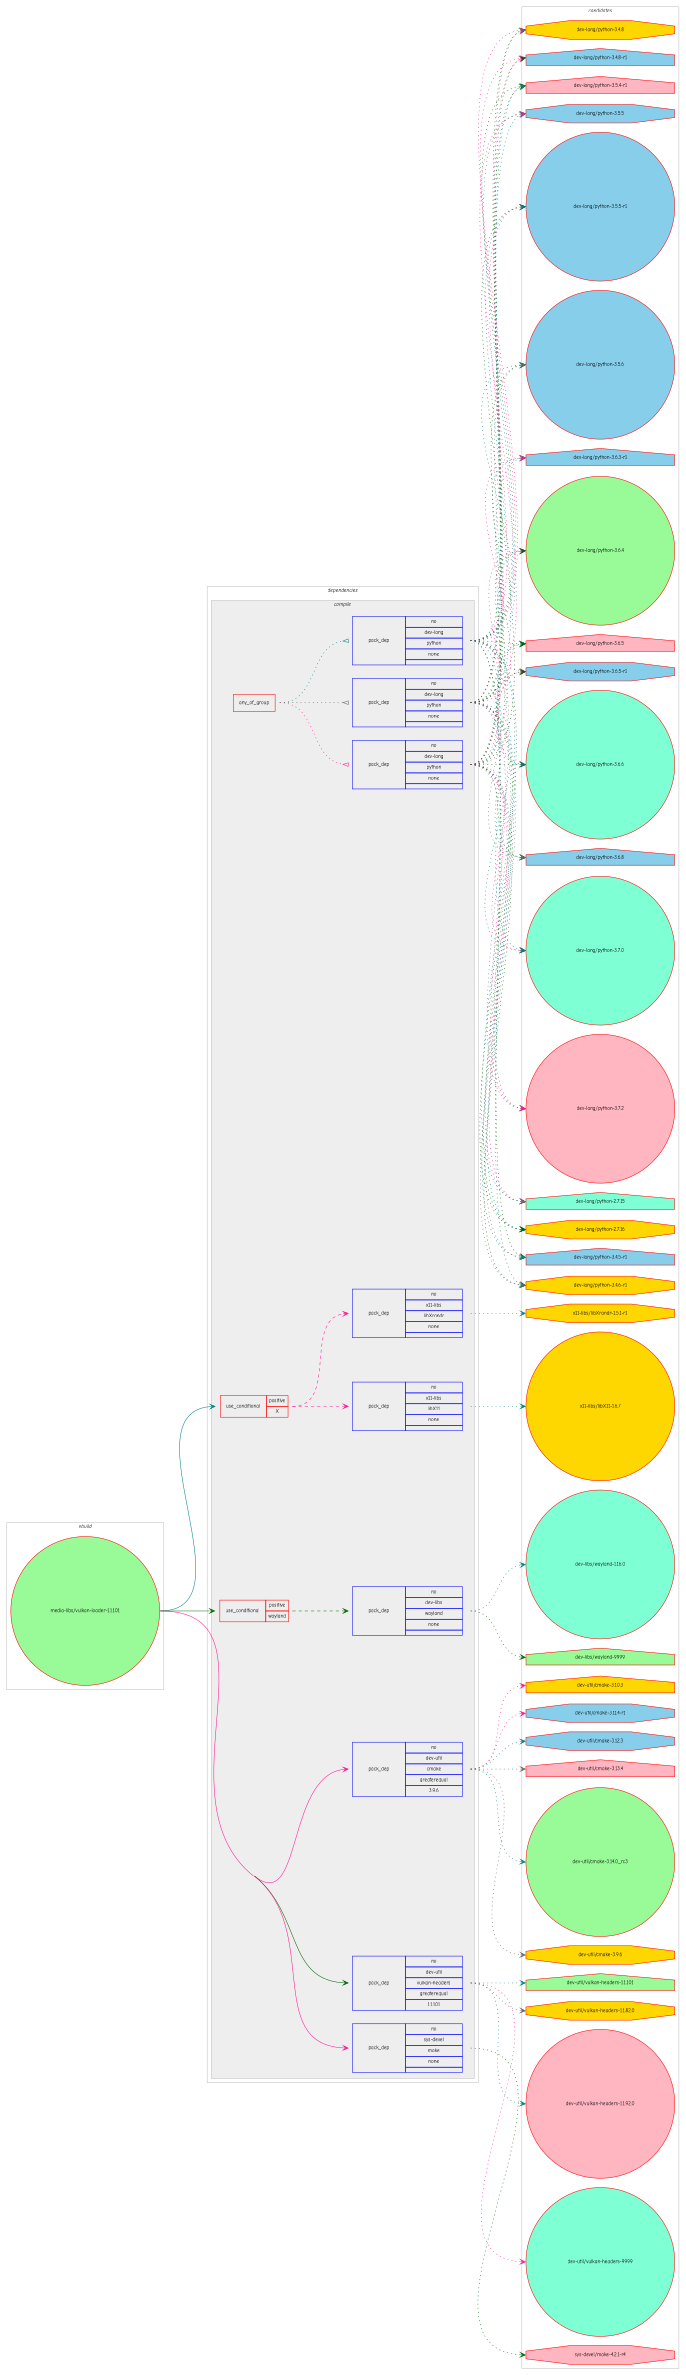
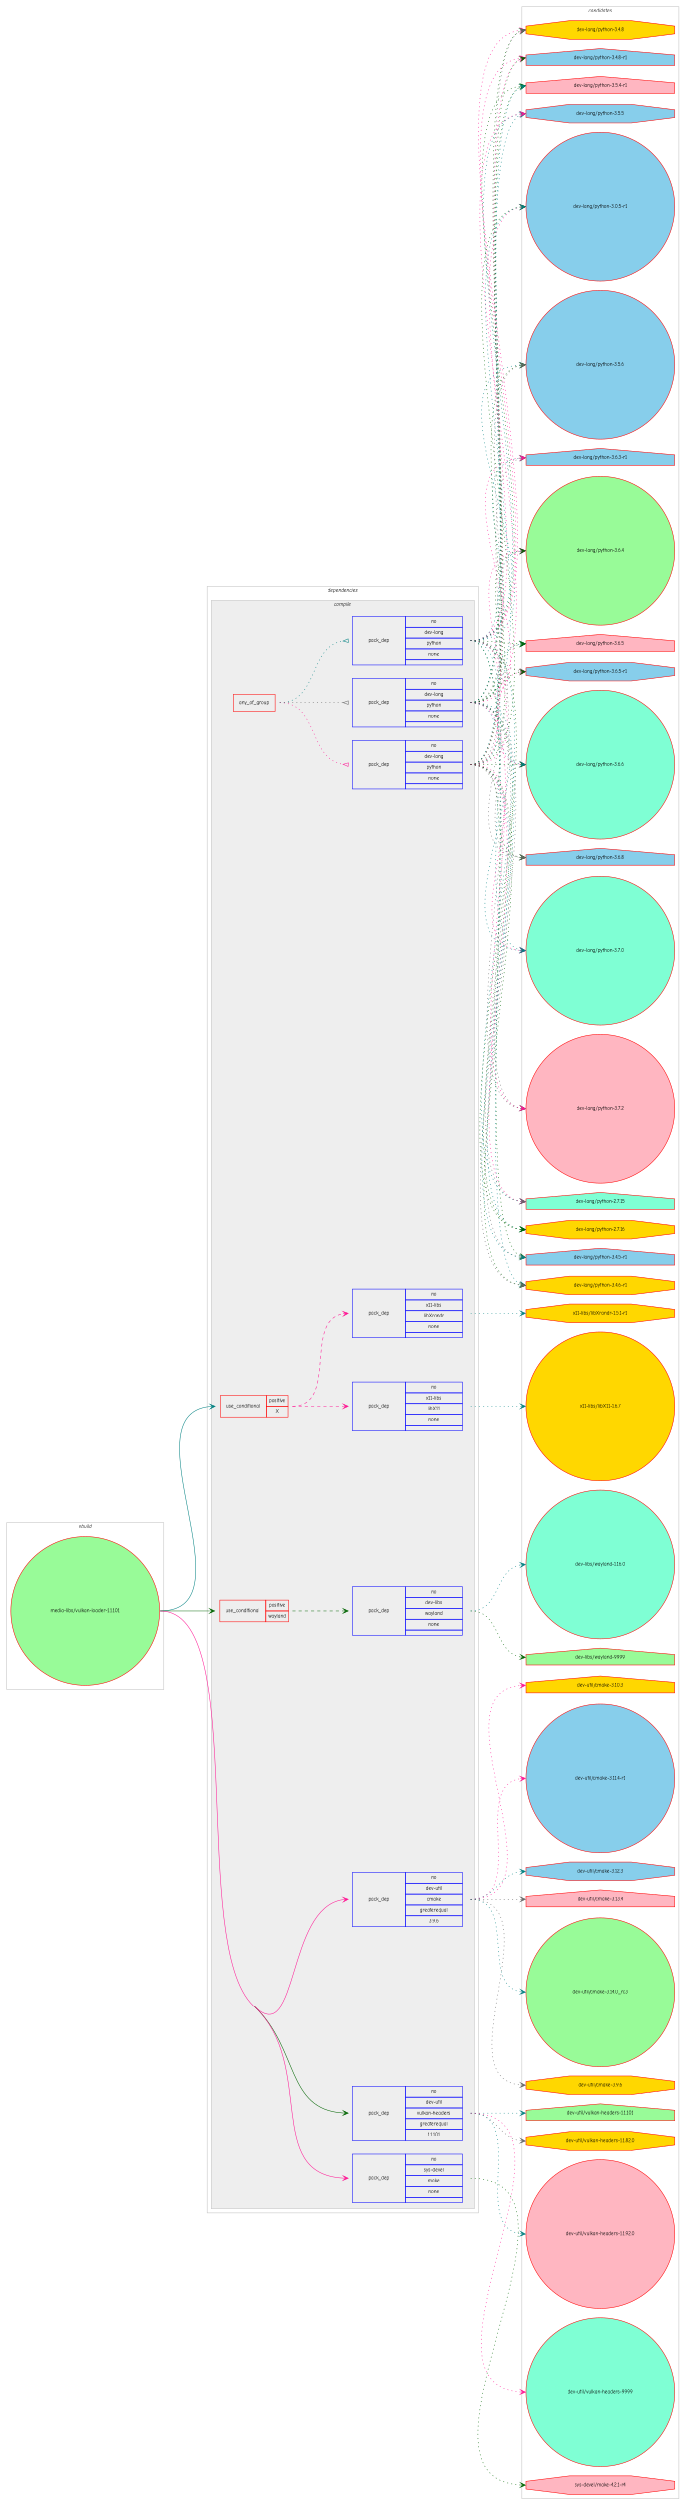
(600, 207) -> (600, 207)
(600, 1713) -> (600, 1778)
